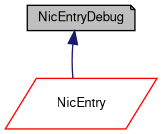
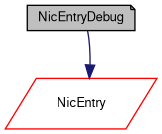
(72, 61) -> (90, 48)
